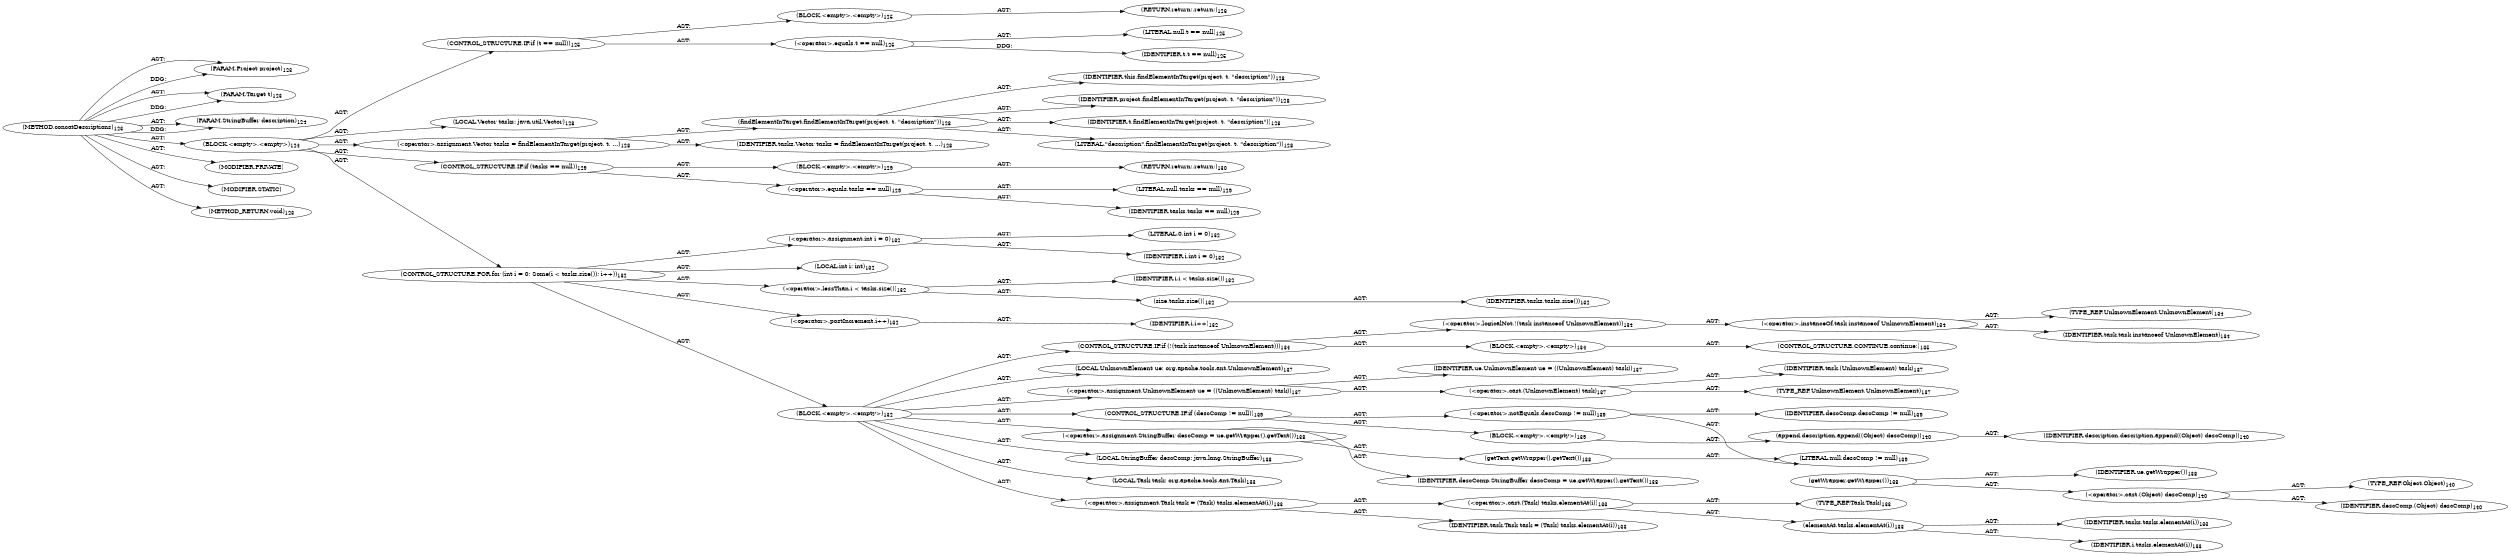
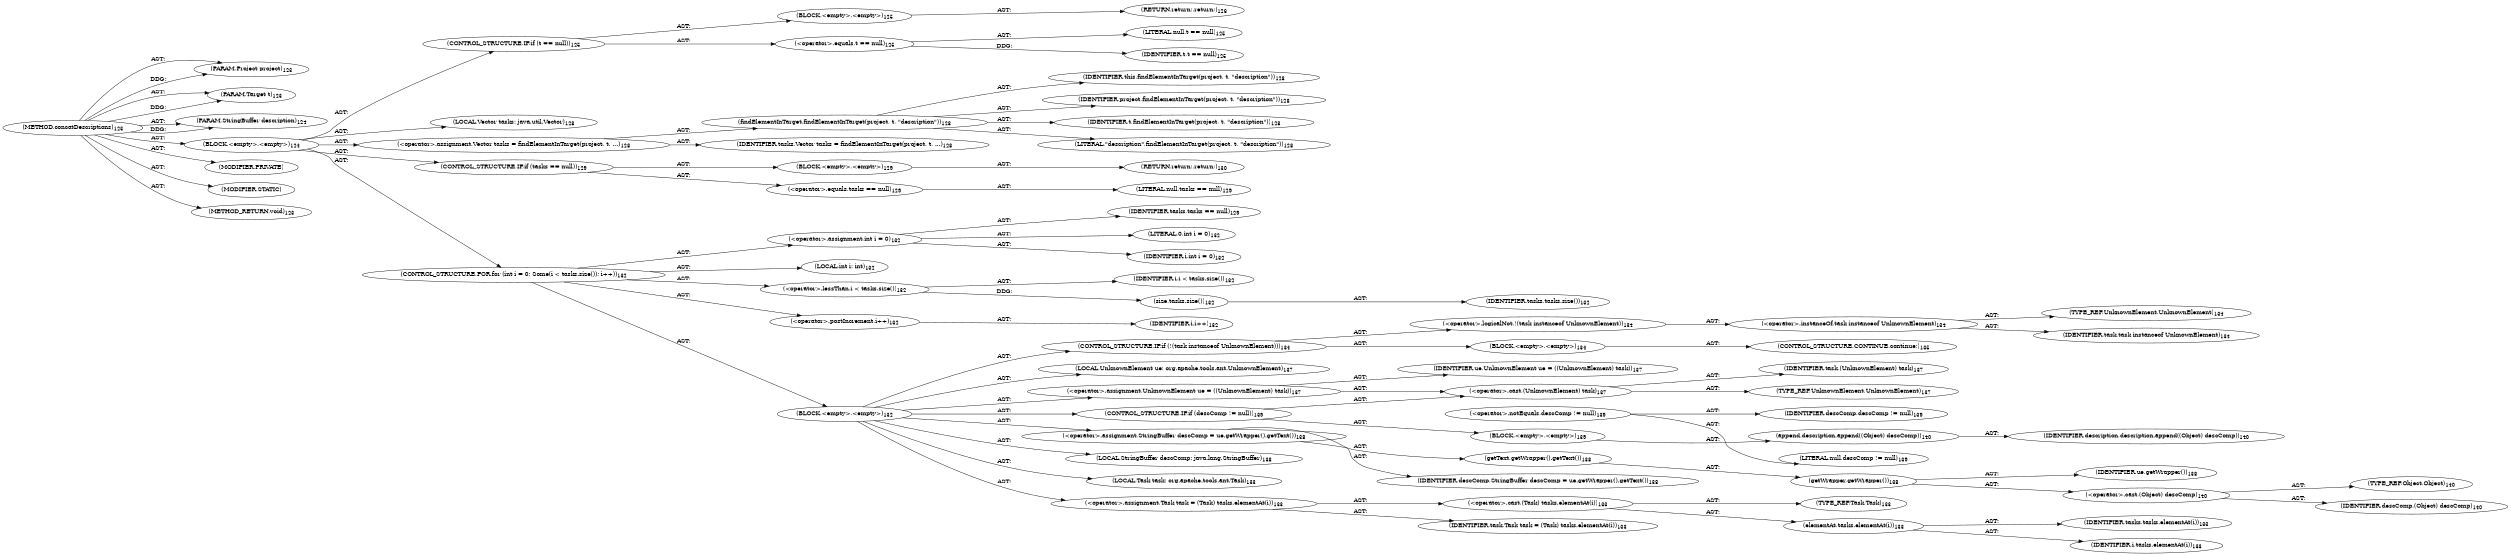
(1013, 201) -> (1007, 225)
(1005, 292) -> (1005, 292)
(1364, 417) -> (1362, 403)
(1693, 459) -> (1697, 470)
